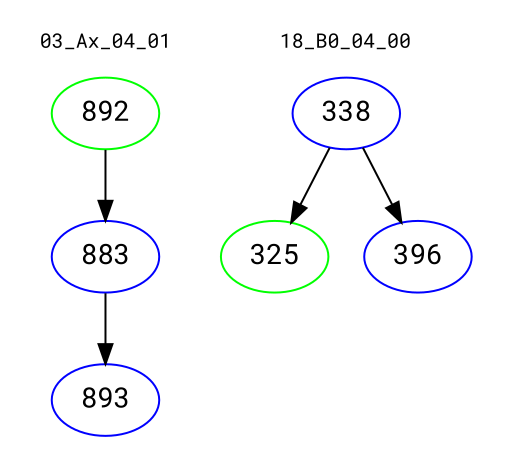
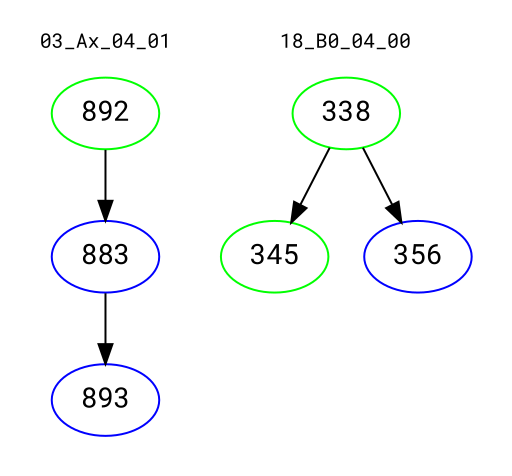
(346, 113) -> (346, 113)
(275, 257) -> (275, 257)
(418, 257) -> (418, 257)
